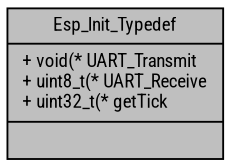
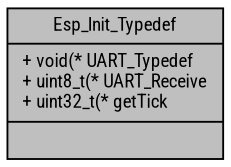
(110, 61) -> (108, 61)
